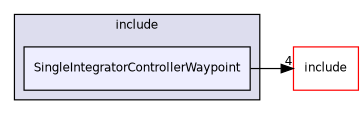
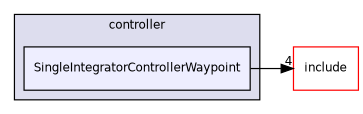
(137, 26) -> (137, 26)
